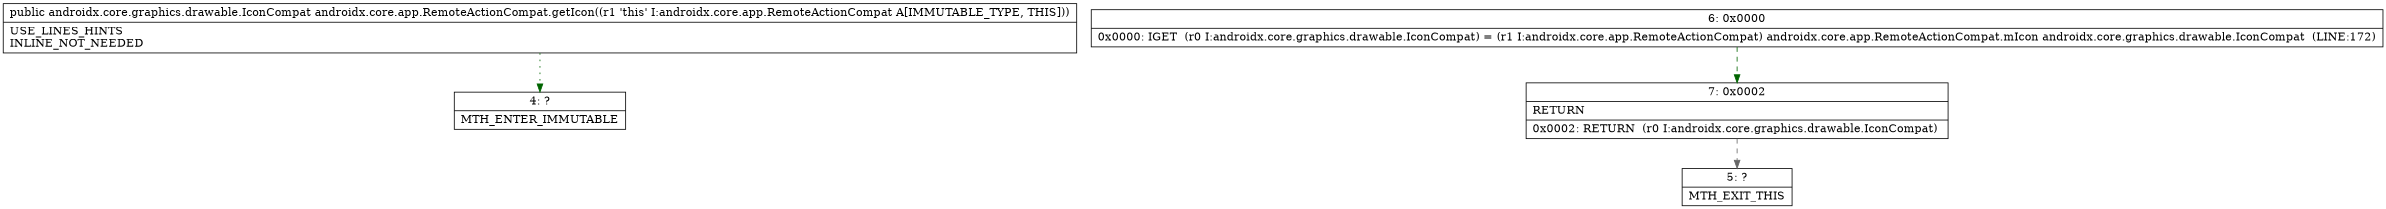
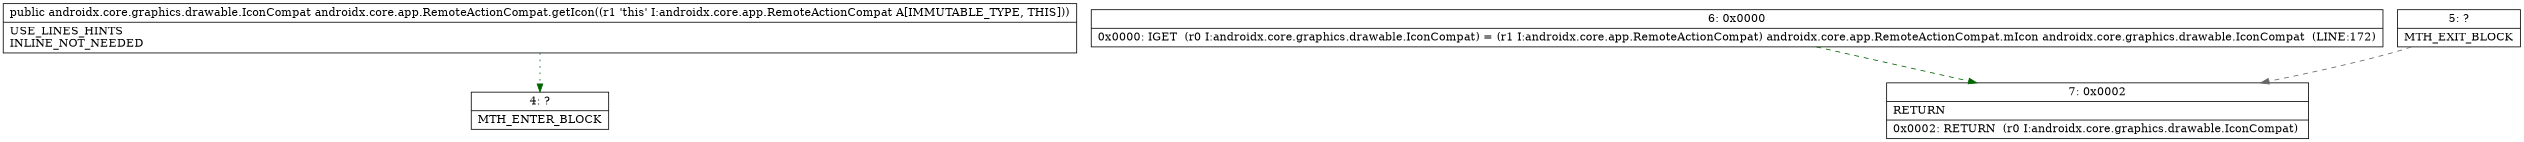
(540, 120) -> (540, 120)
(1737, 149) -> (2340, 66)
(1737, 196) -> (2459, 37)
